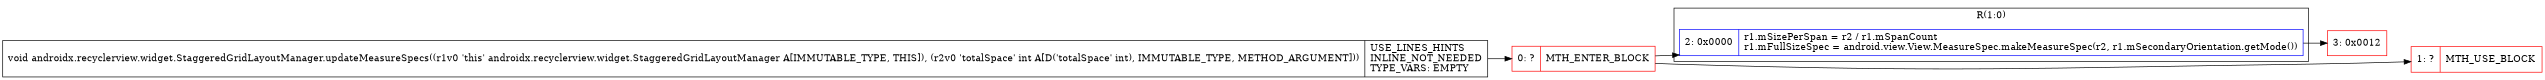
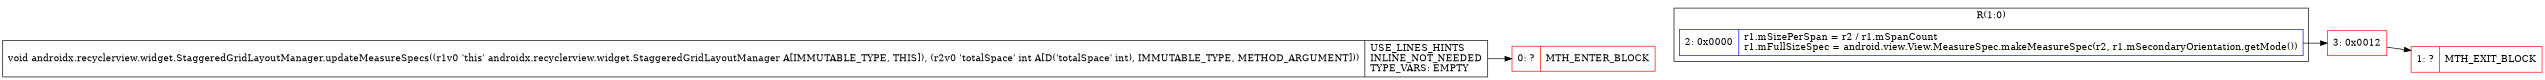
(1664, 56) -> none
(2490, 59) -> (2491, 59)
(2030, 68) -> (2396, 48)
